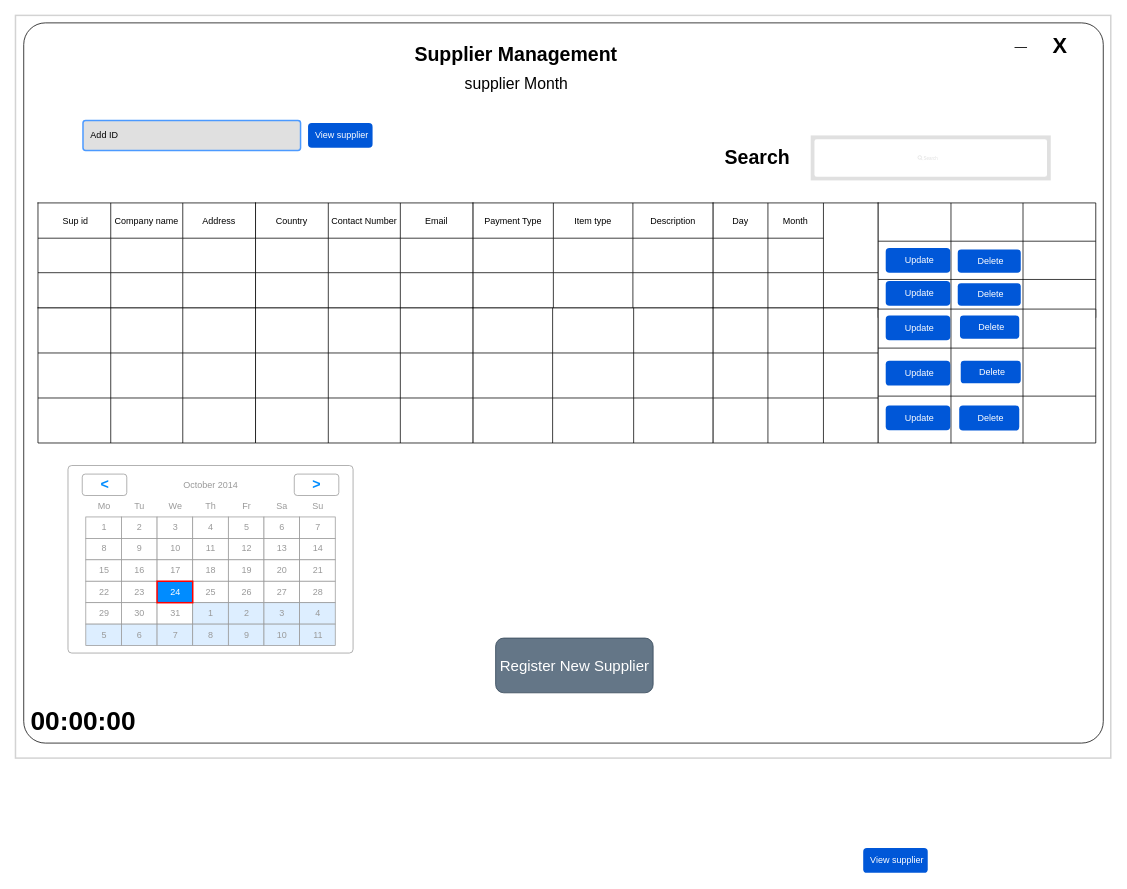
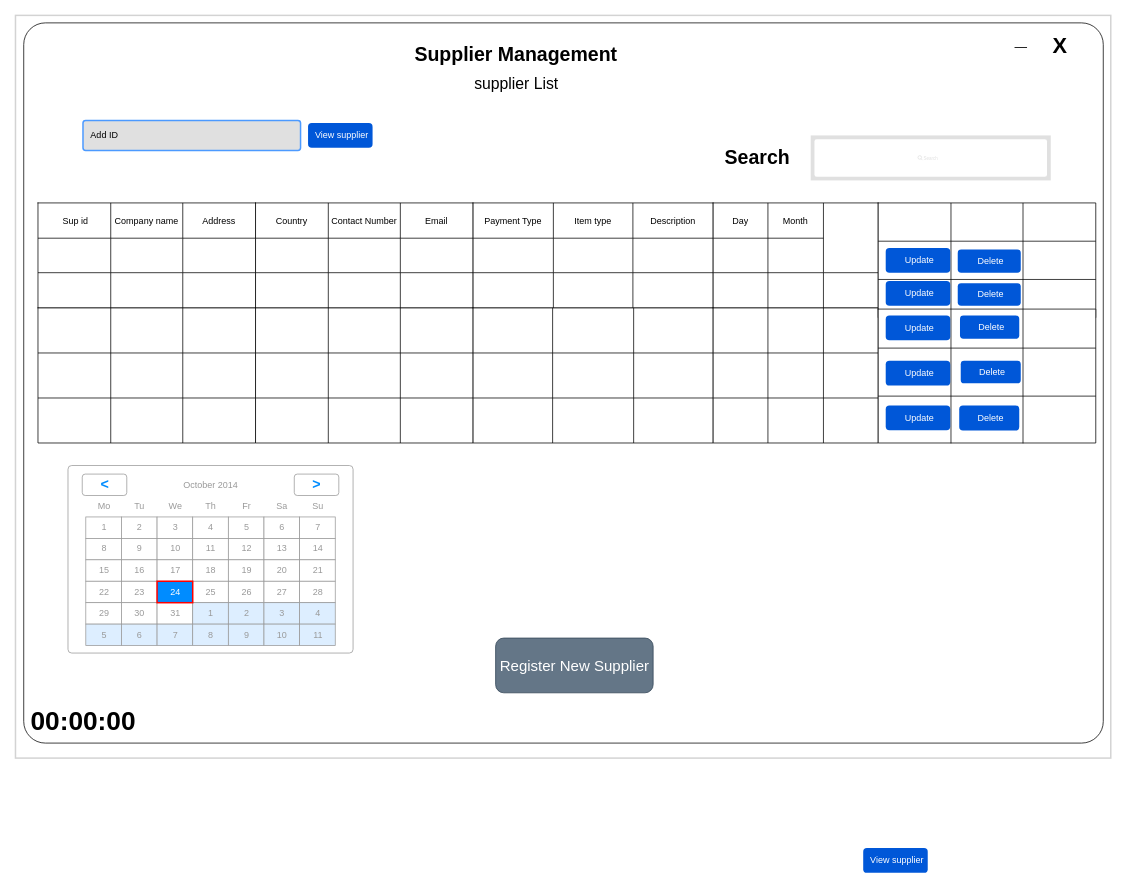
(514, 83) -> (514, 83)
